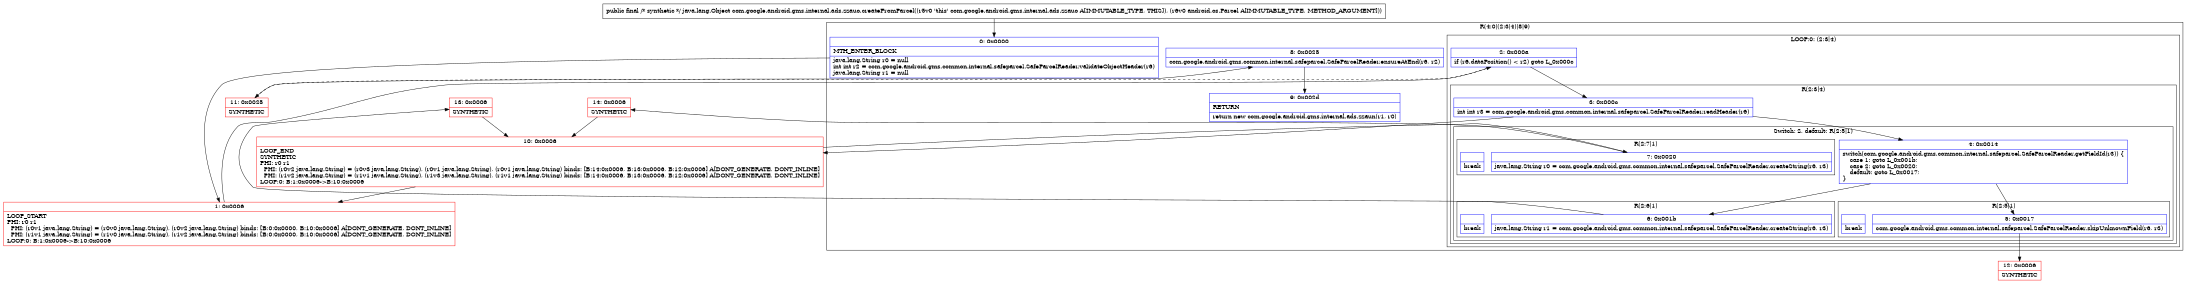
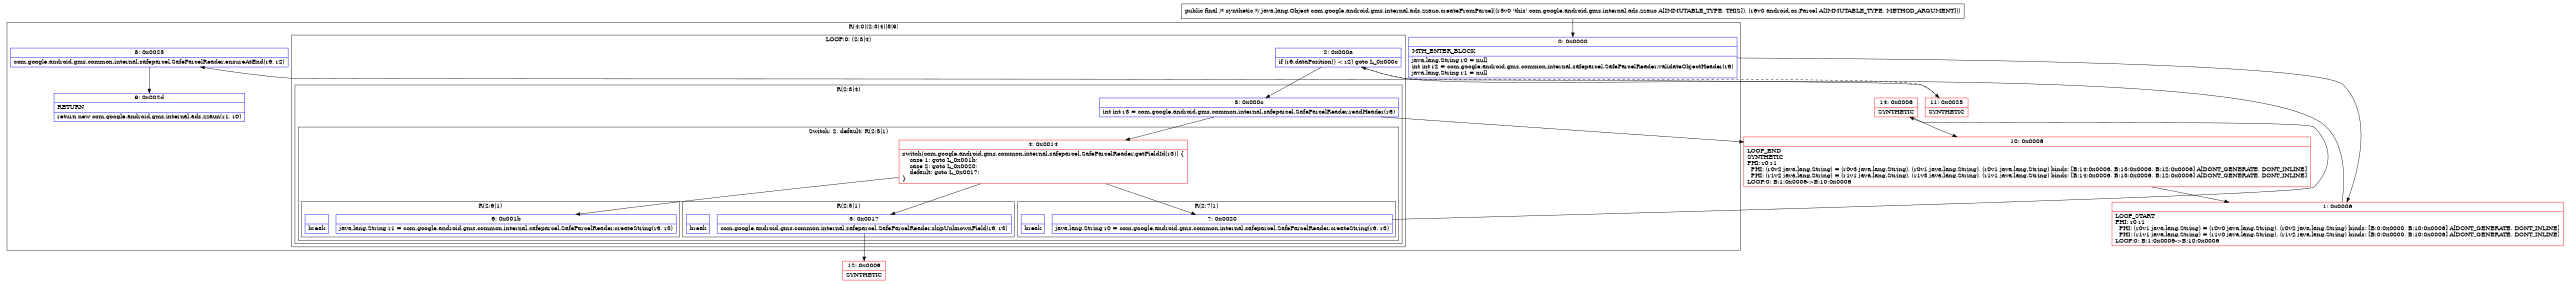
(471, 107) -> none
(1224, 131) -> (1149, 198)
(1983, 162) -> (1043, 162)
